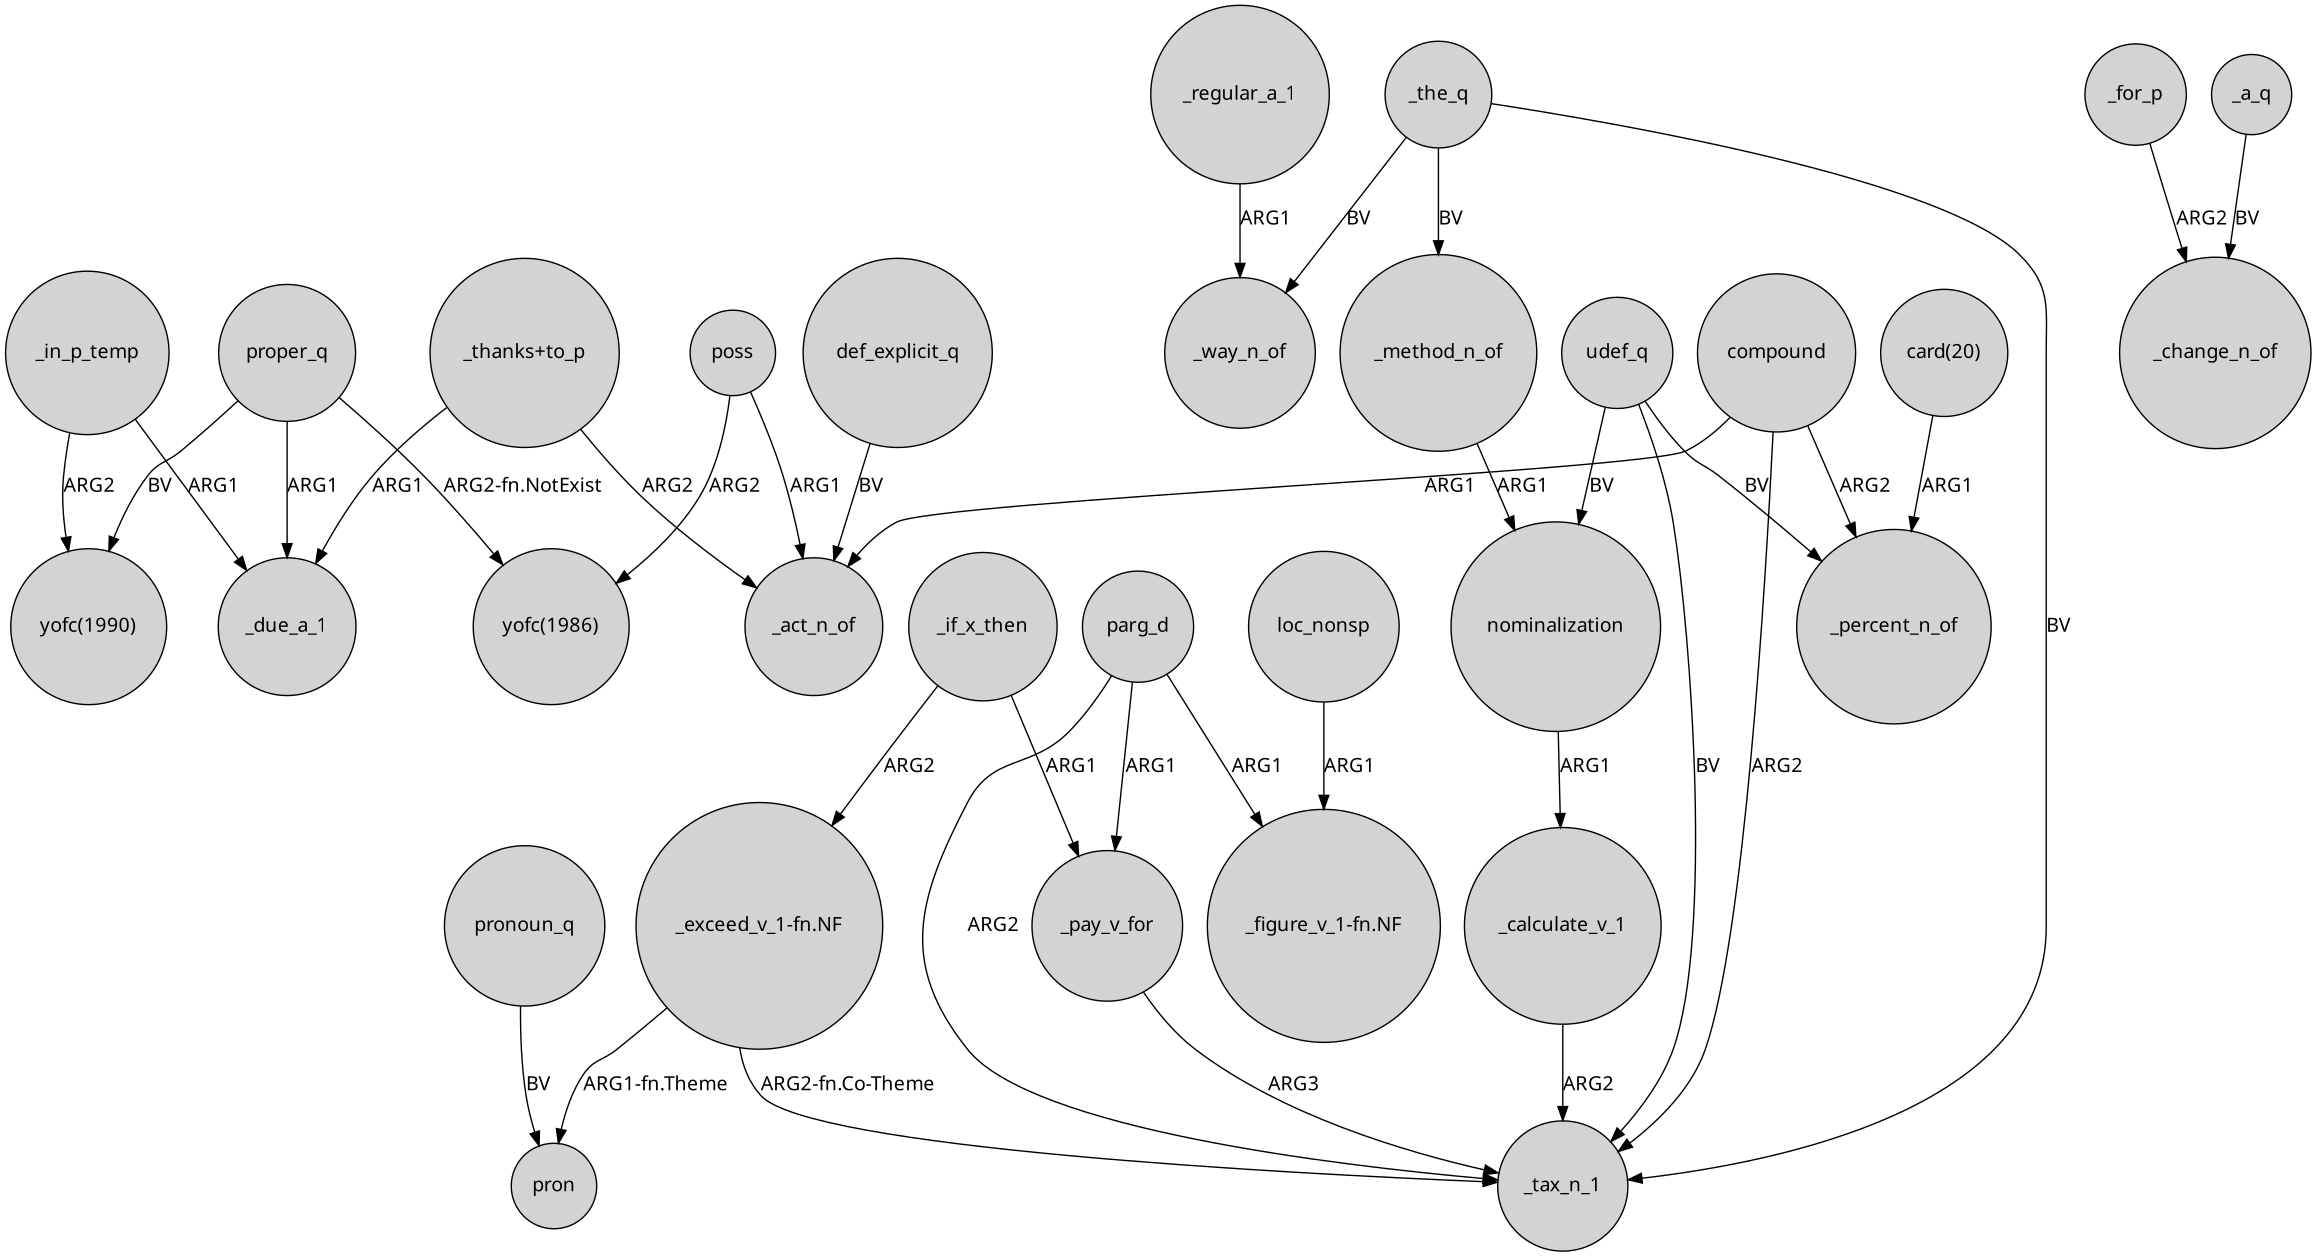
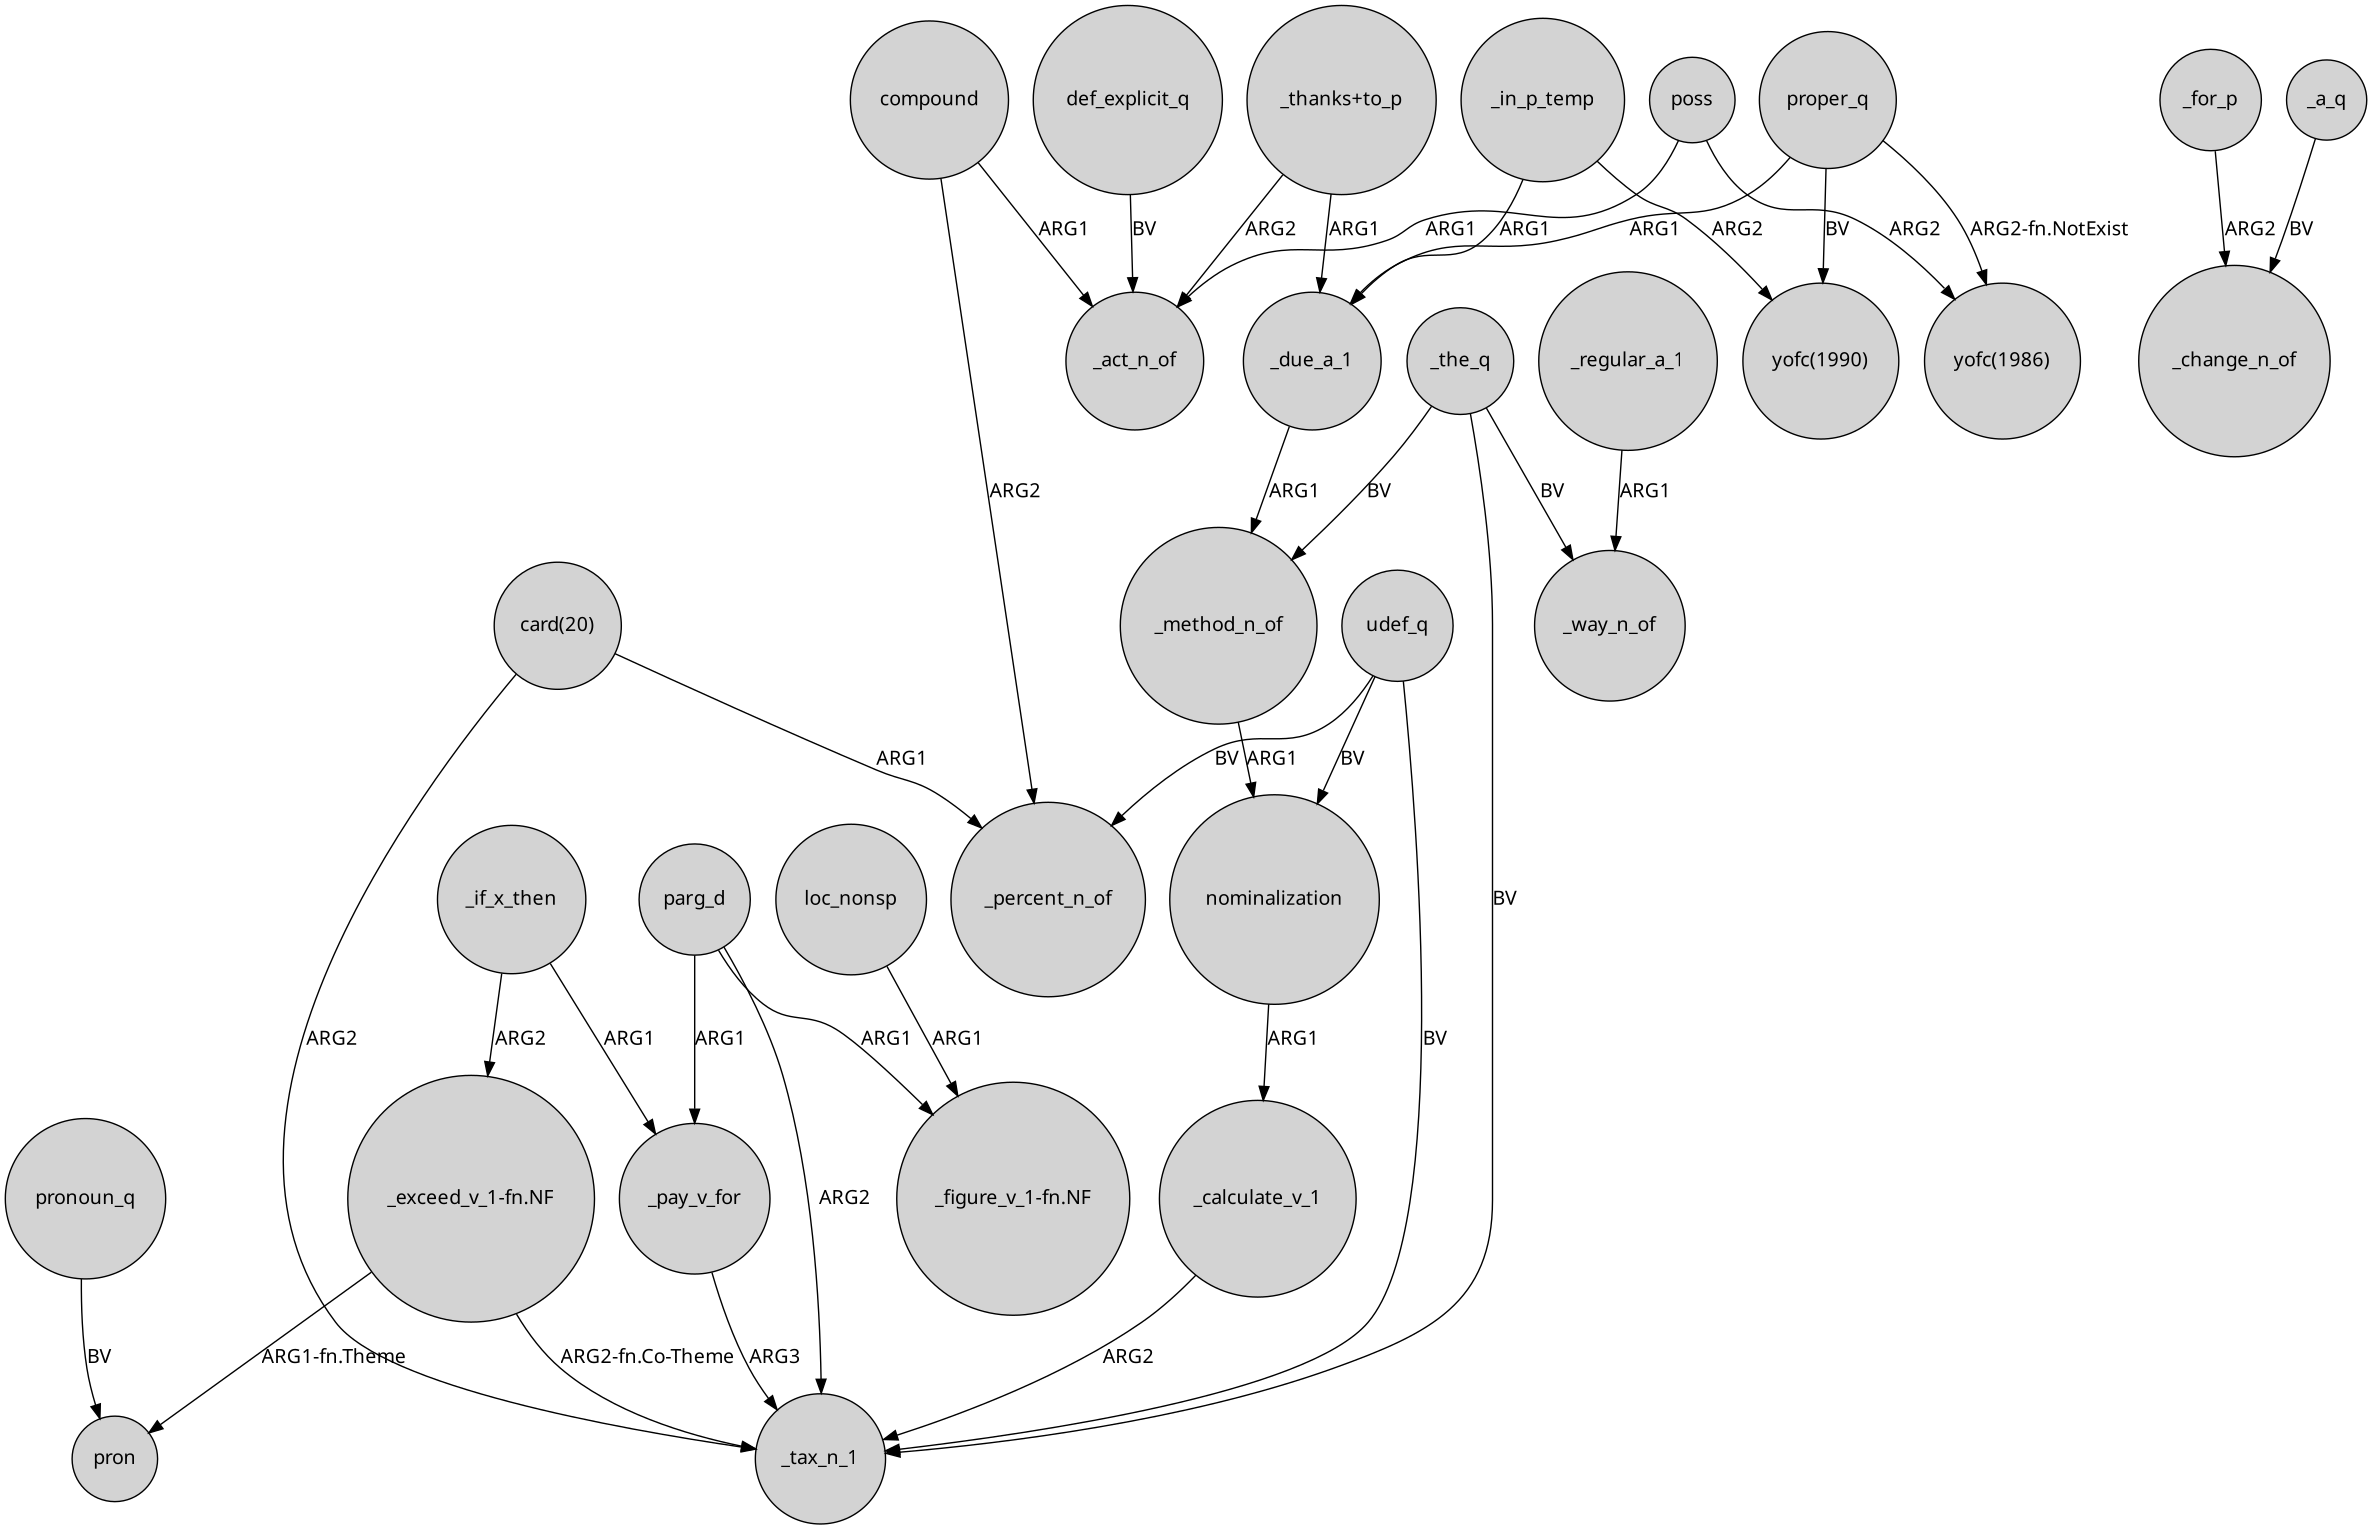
none -> (1273, 473)
(1746, 803) -> (288, 1187)
